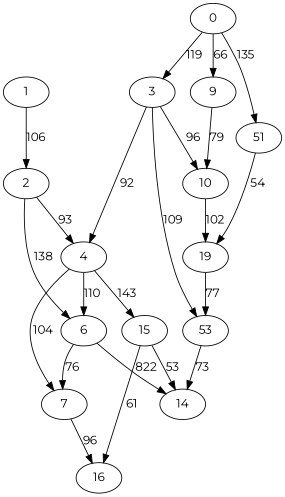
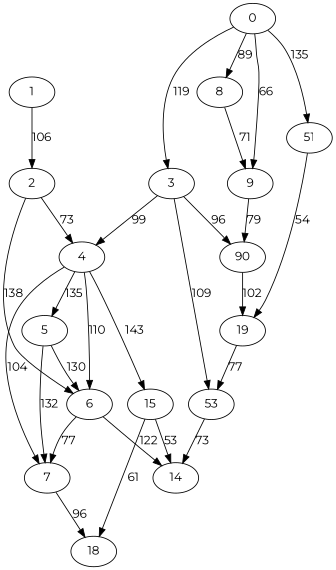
none -> (220, 92)
(127, 184) -> (139, 220)
(206, 184) -> (243, 257)
(66, 220) -> (67, 220)
none -> (45, 331)
(72, 368) -> (69, 441)
(146, 368) -> (149, 441)
(99, 478) -> (94, 551)
